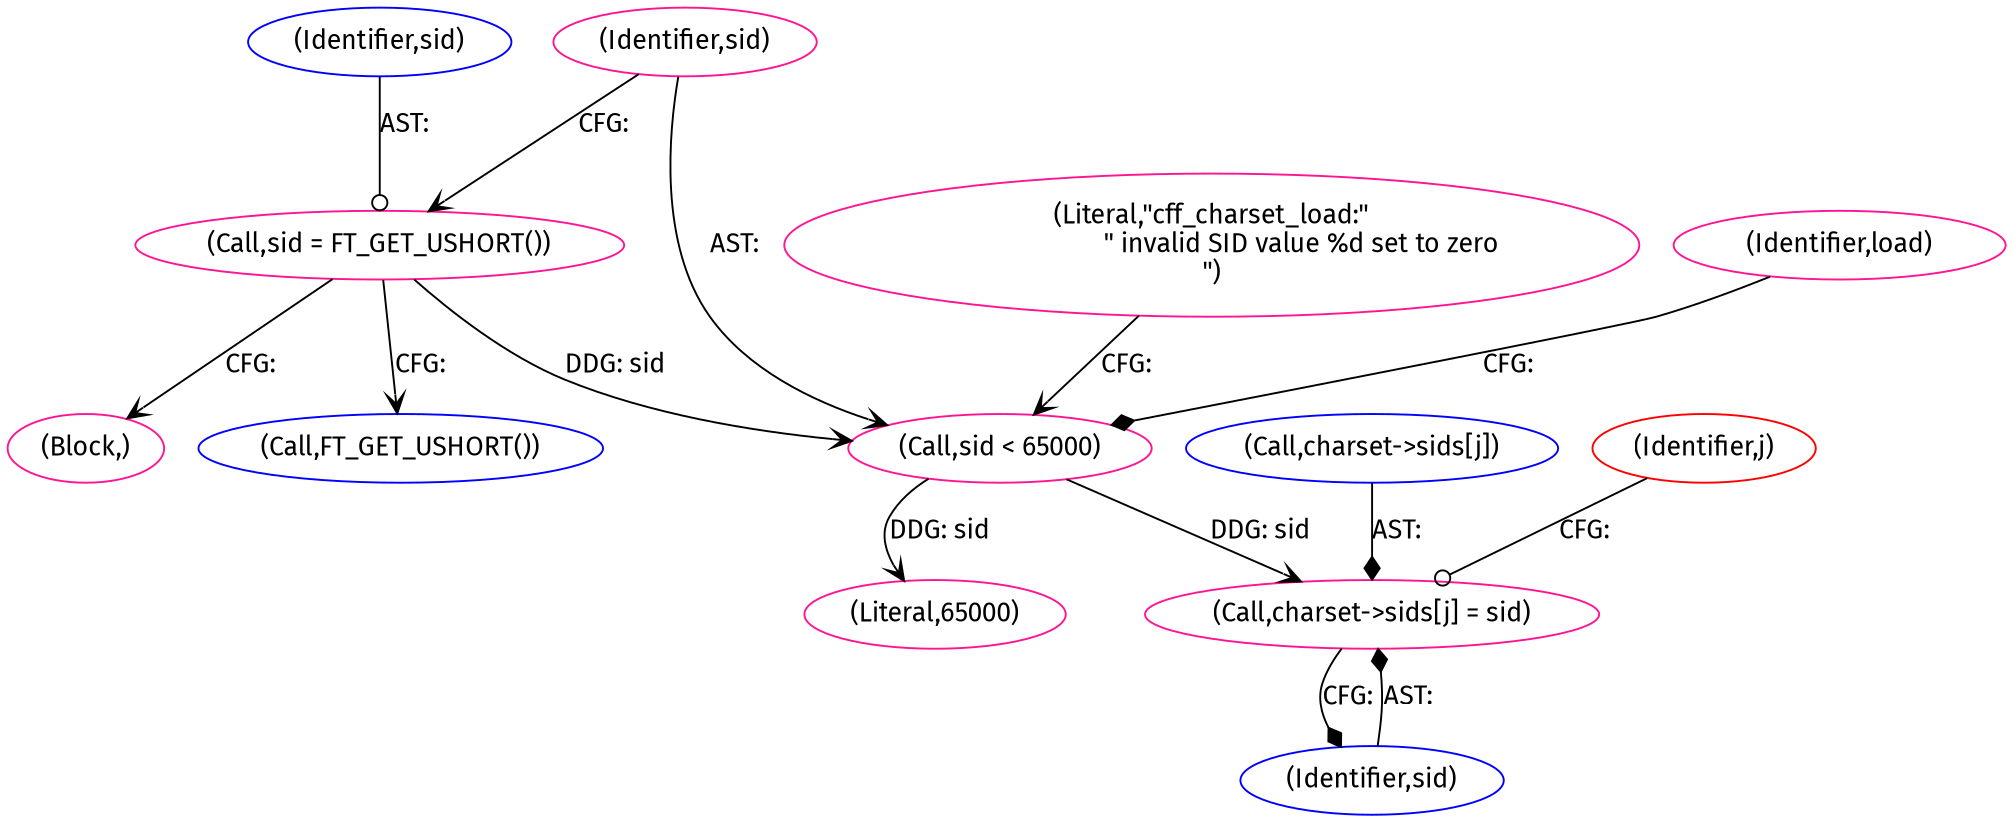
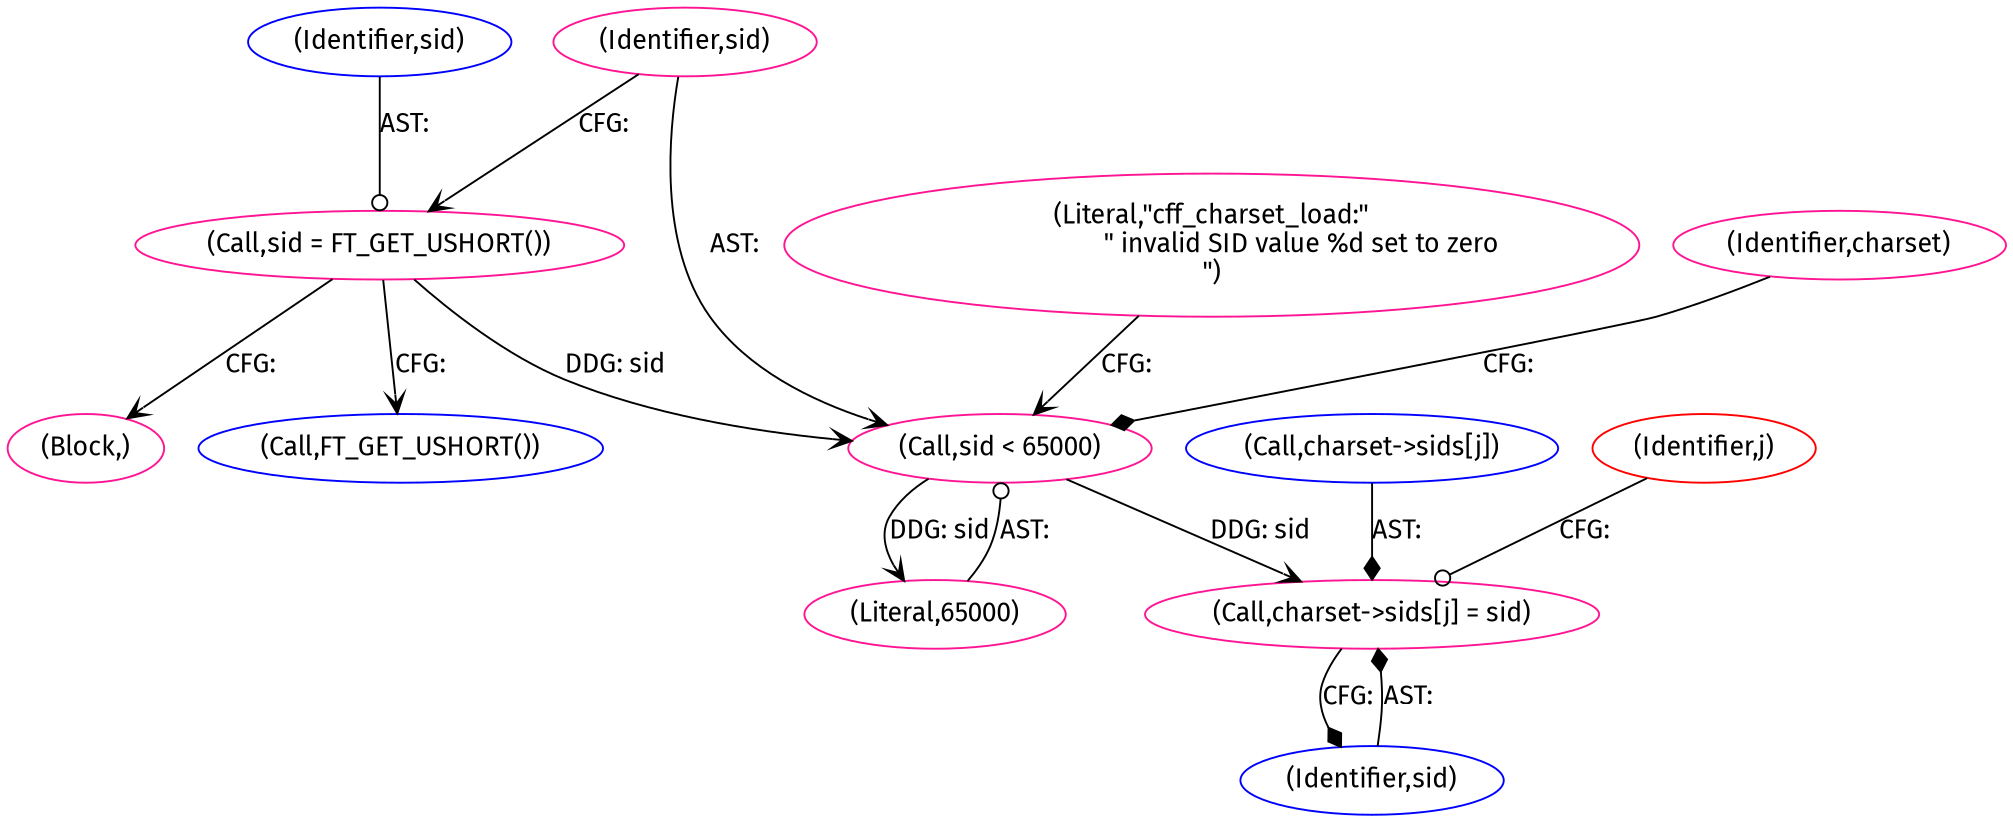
(1840, 245) -> (1840, 245)
none -> (991, 543)
